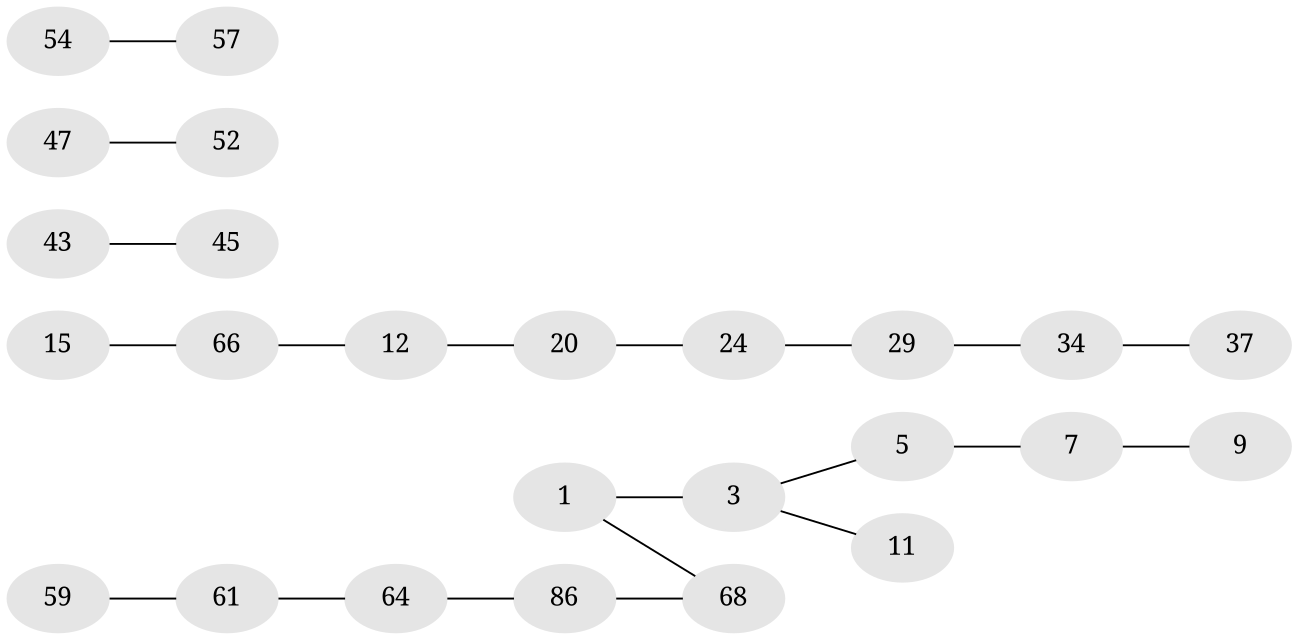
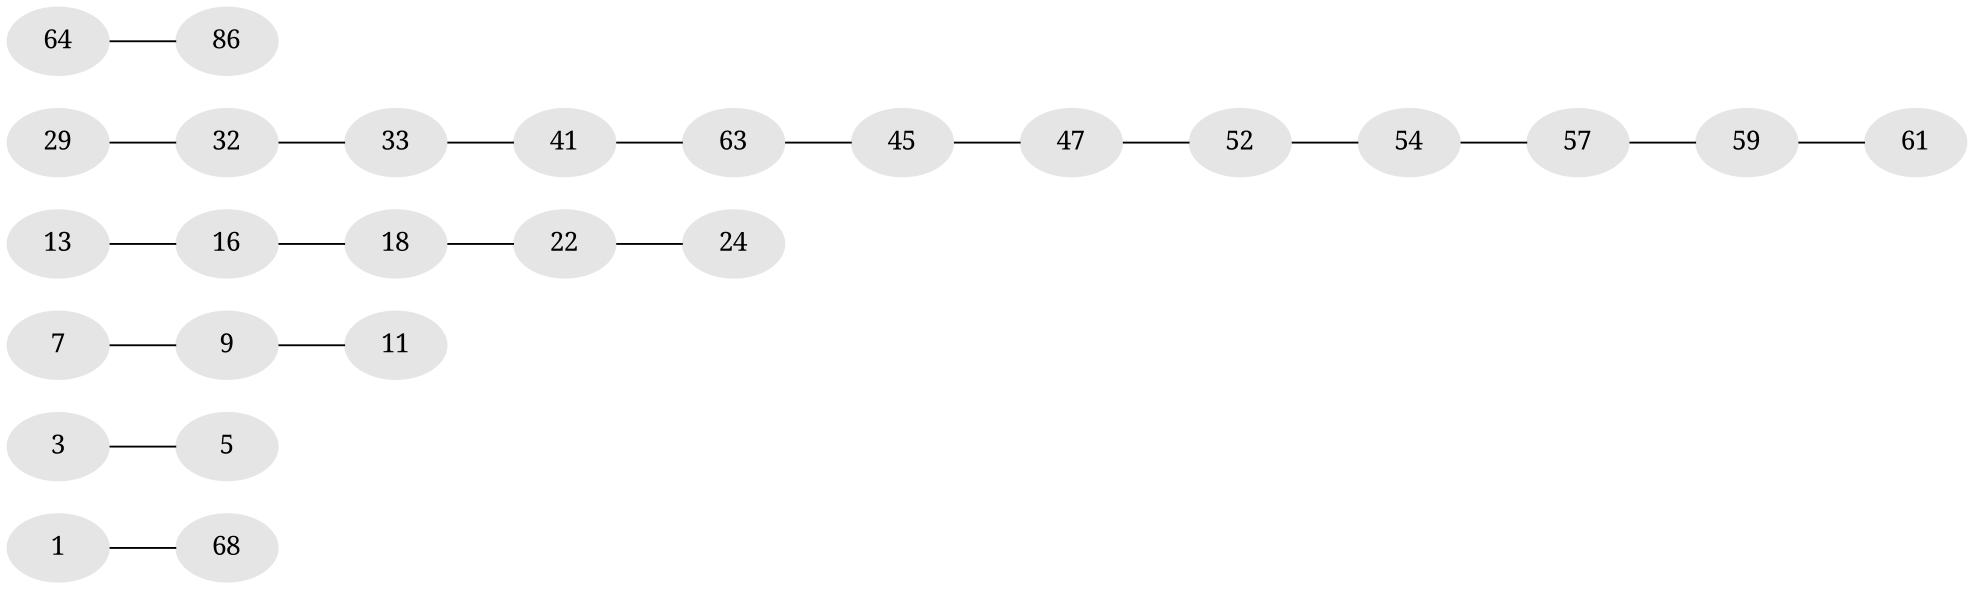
none -> (565, 143)
none -> (987, 143)
none -> (1325, 143)
none -> (1663, 143)
(58, 244) -> (734, 143)
(58, 345) -> (58, 244)
(227, 345) -> (227, 244)
(396, 345) -> (396, 244)
(565, 345) -> (565, 244)
(818, 345) -> none
(1071, 345) -> (227, 143)
(1240, 345) -> (396, 143)
(987, 447) -> none
(650, 497) -> none
(818, 523) -> (312, 345)
(312, 599) -> none
(650, 599) -> none
